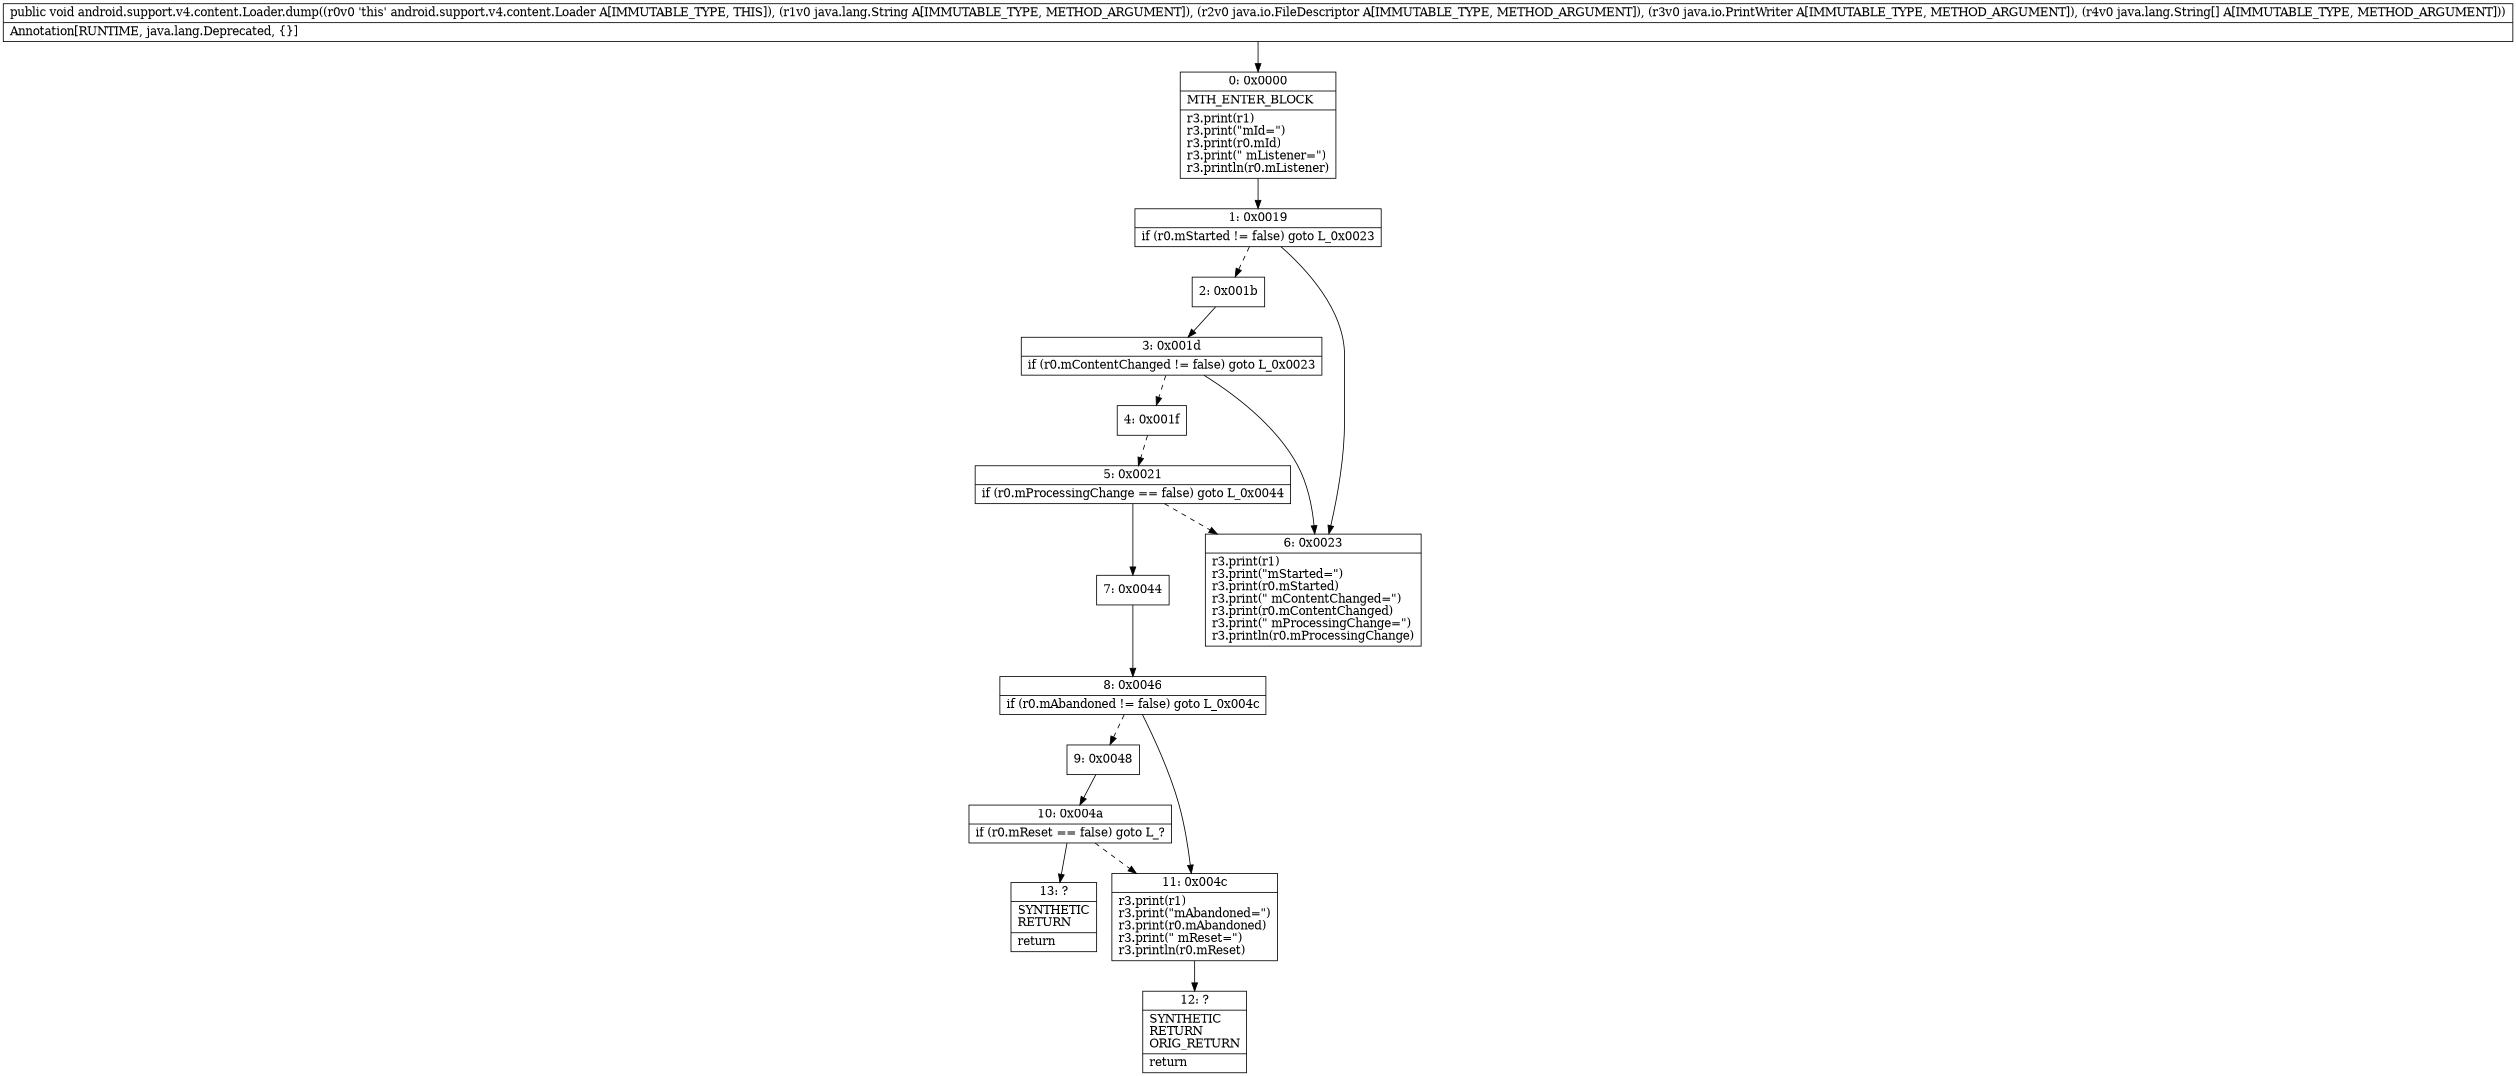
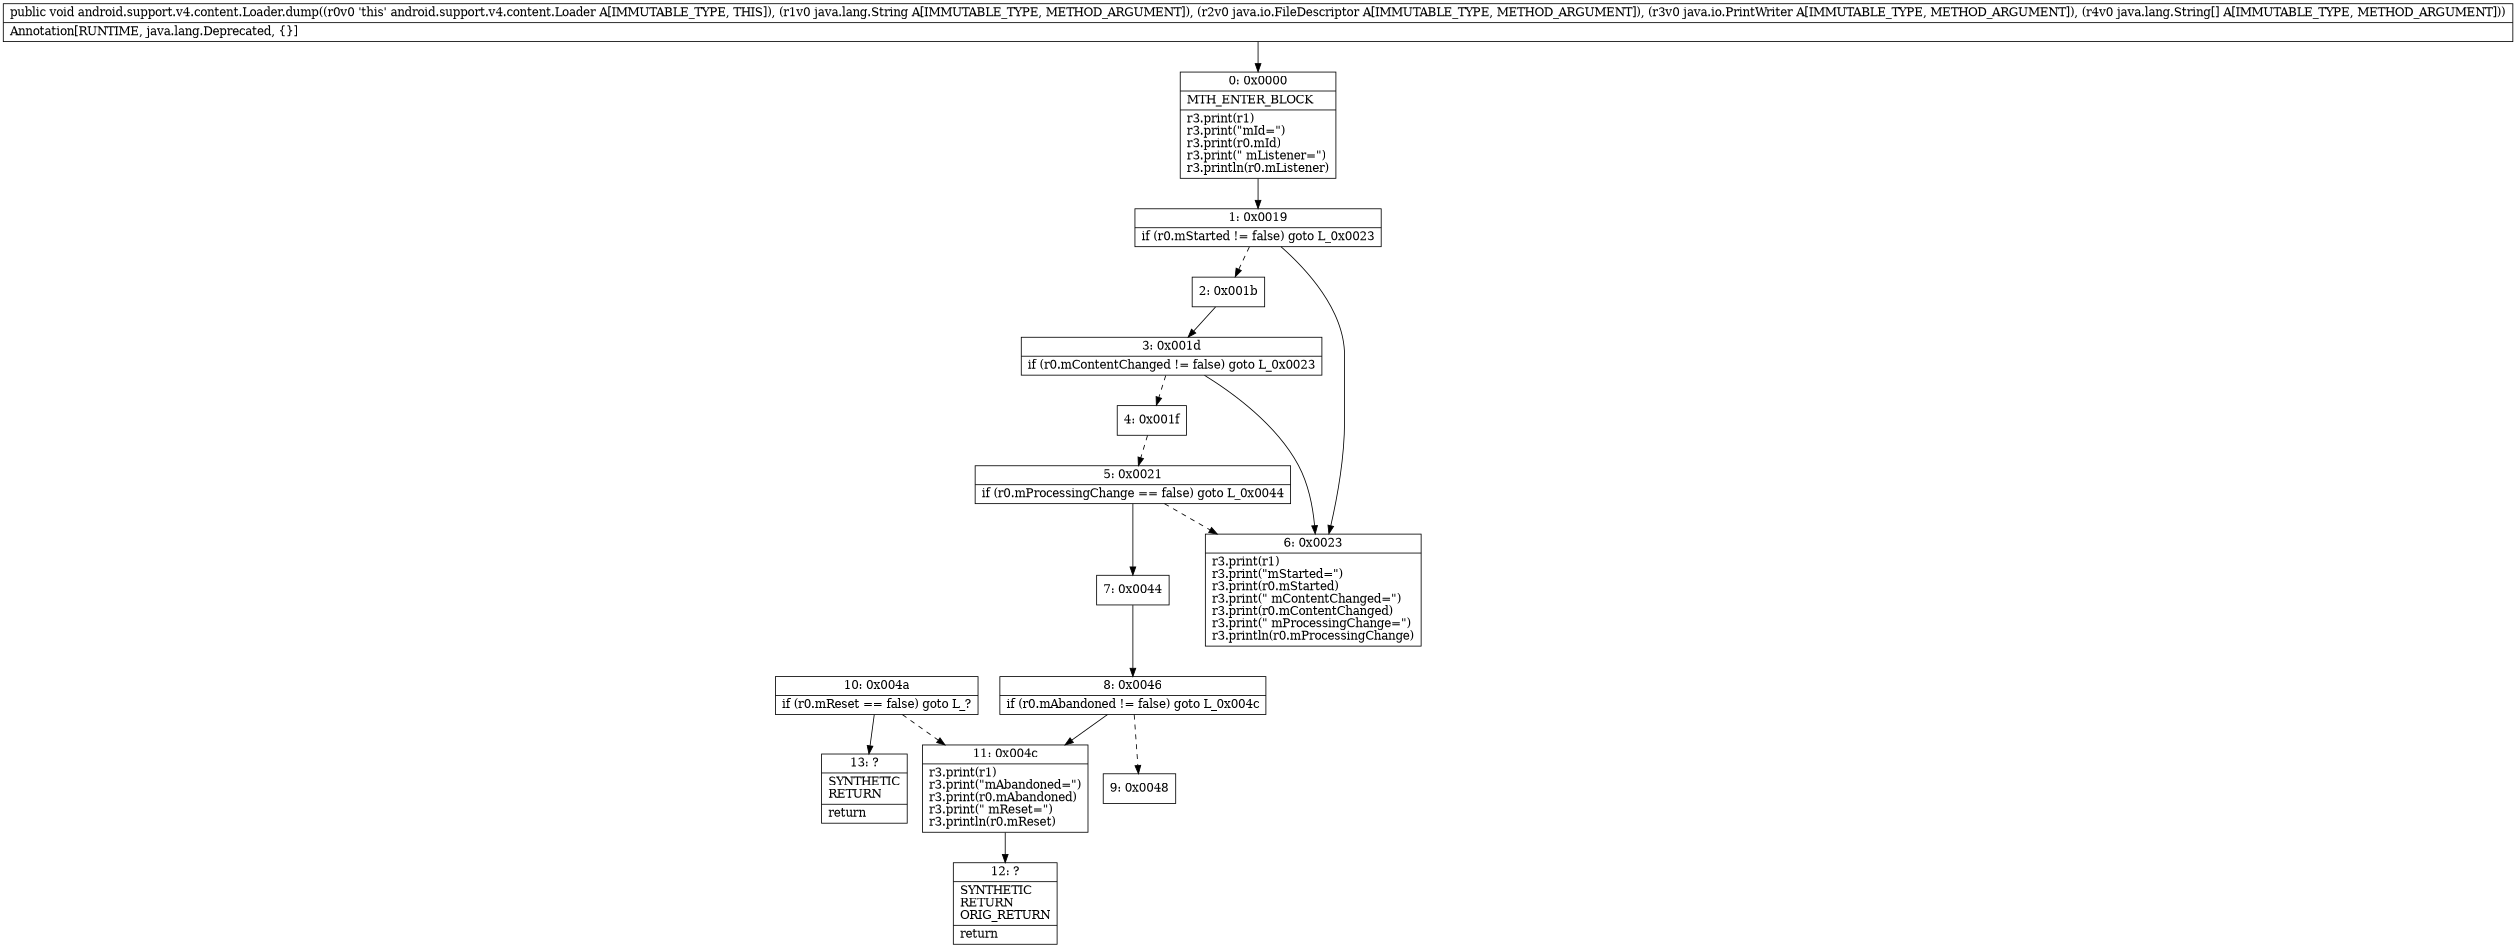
(1090, 786) -> none
